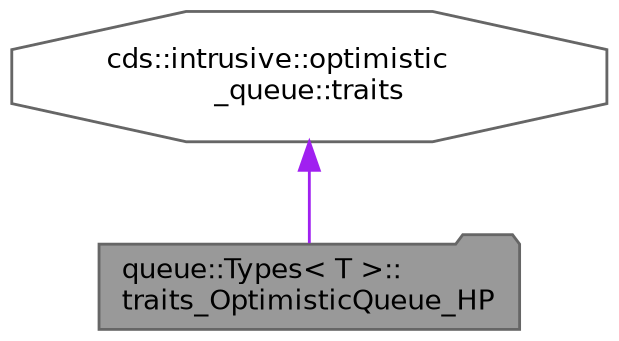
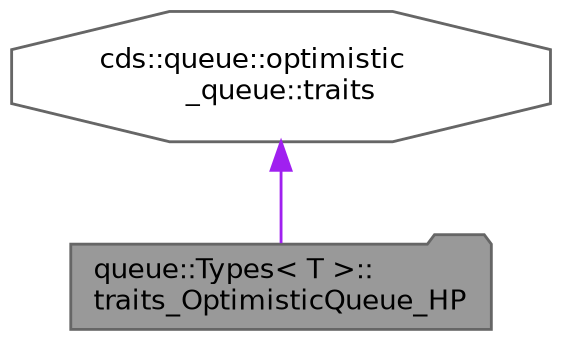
(309, 77) -> (281, 77)
